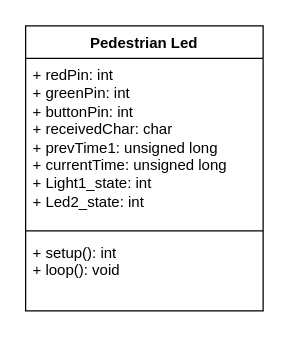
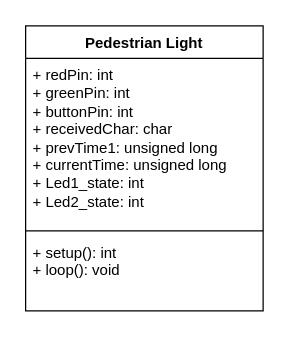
(144, 43) -> (144, 43)
(139, 139) -> (139, 139)
